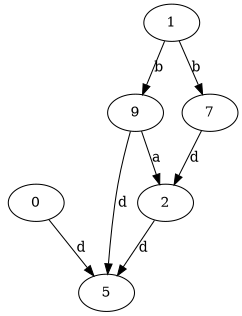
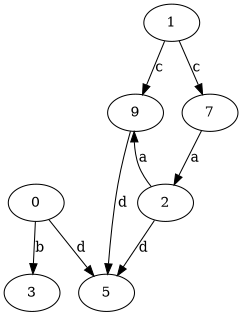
(159, 68) -> (159, 68)
(197, 68) -> (197, 68)
(149, 153) -> (139, 166)
(195, 158) -> (195, 158)
none -> (32, 293)
